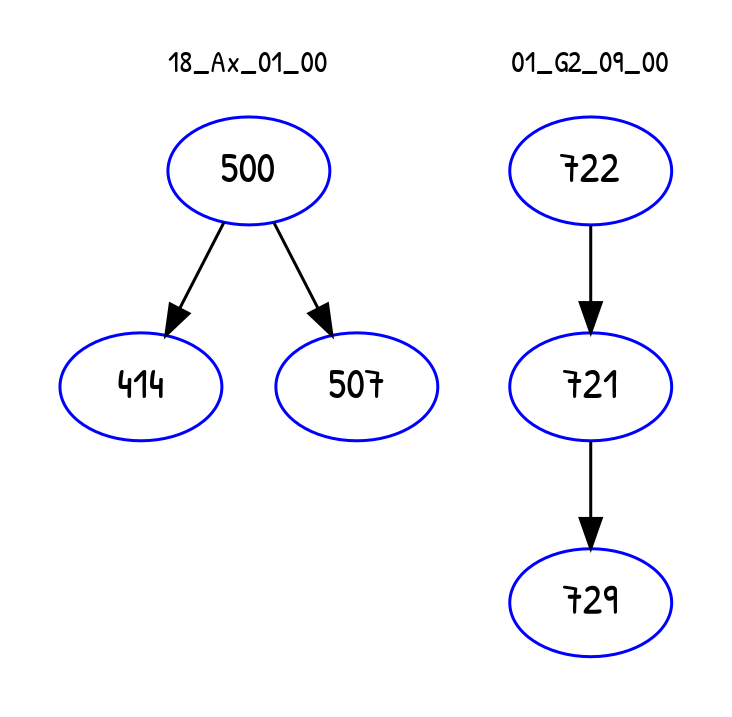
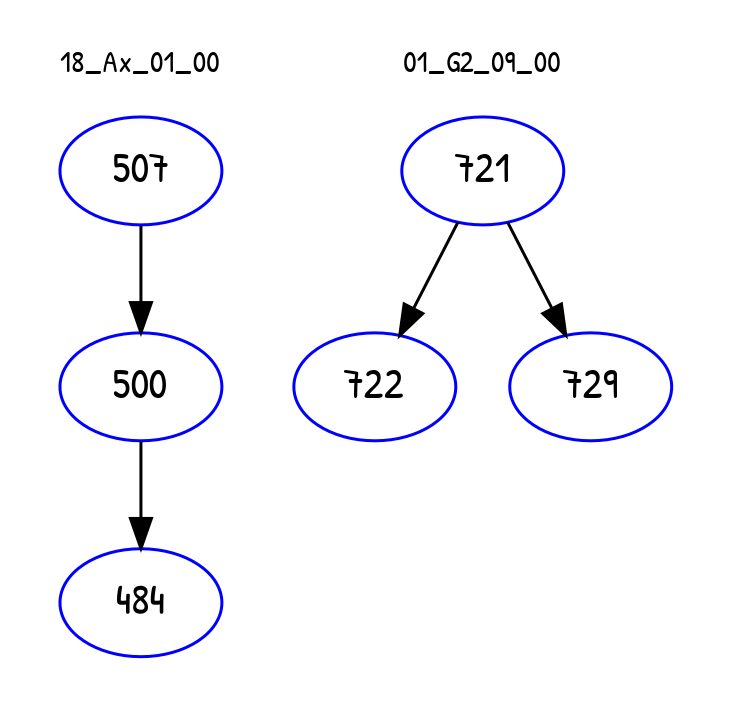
(591, 264) -> (436, 265)
(296, 265) -> (141, 264)
(141, 387) -> (141, 603)
